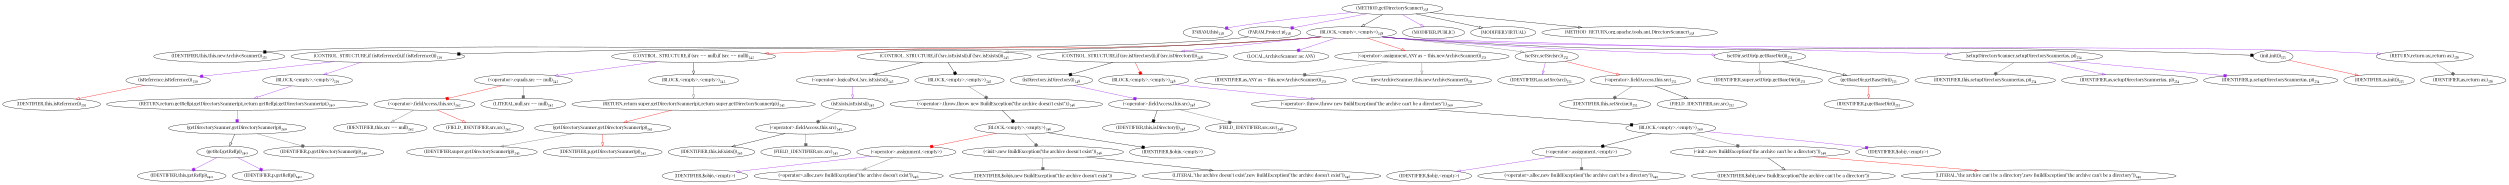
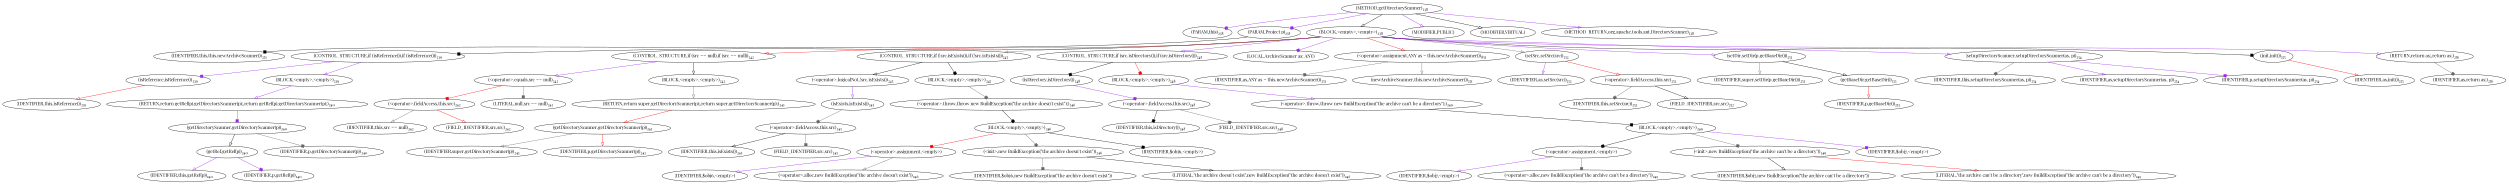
(1504, 20) -> (1504, 20)
(1484, 56) -> (1484, 56)
(206, 163) -> (206, 163)
